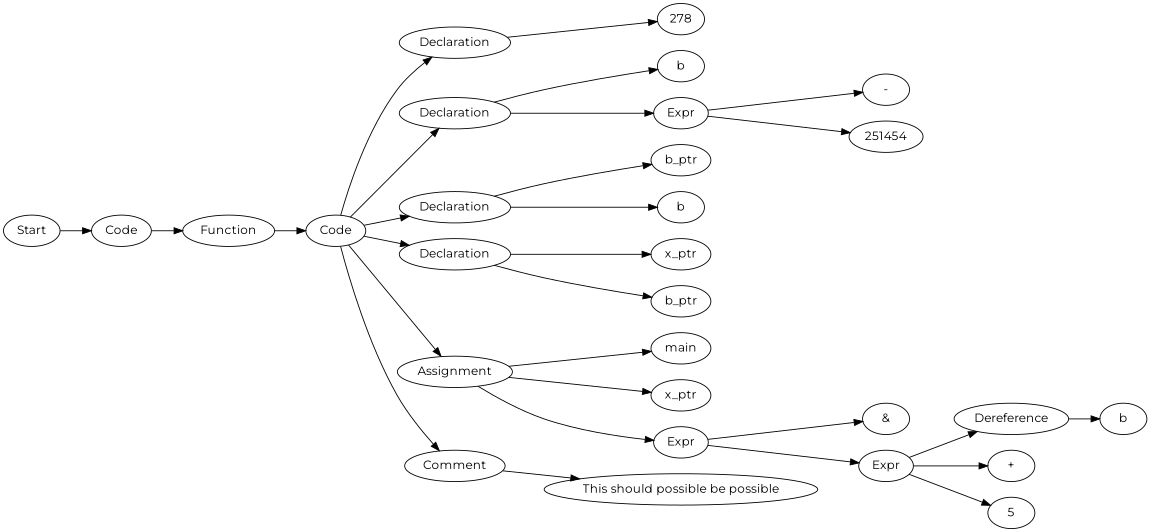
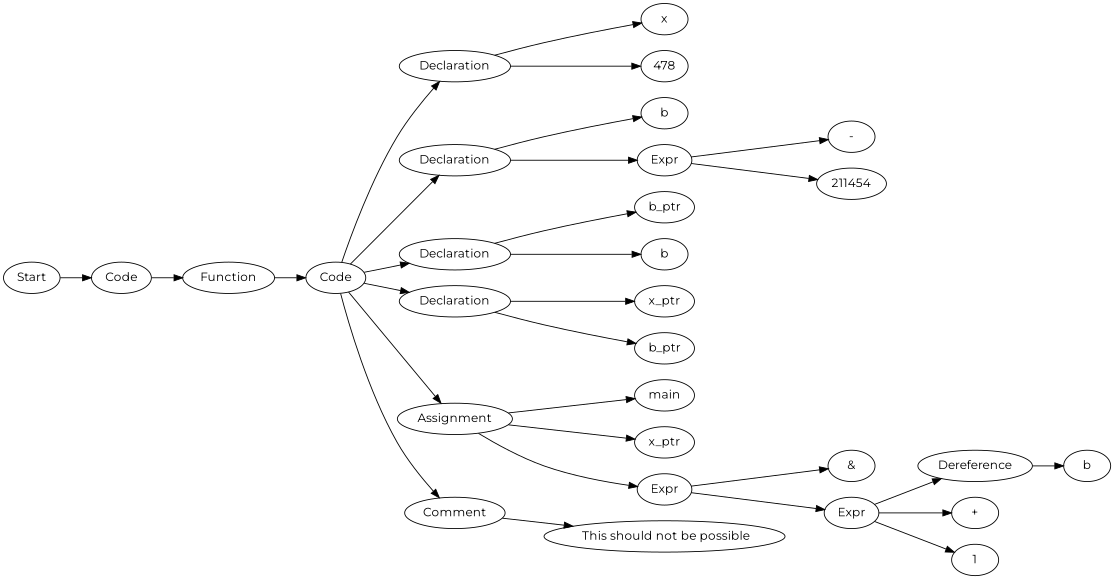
none -> (665, 19)
(681, 19) -> (665, 66)
(886, 137) -> (852, 184)
(681, 489) -> (665, 536)
(1011, 513) -> (975, 560)
